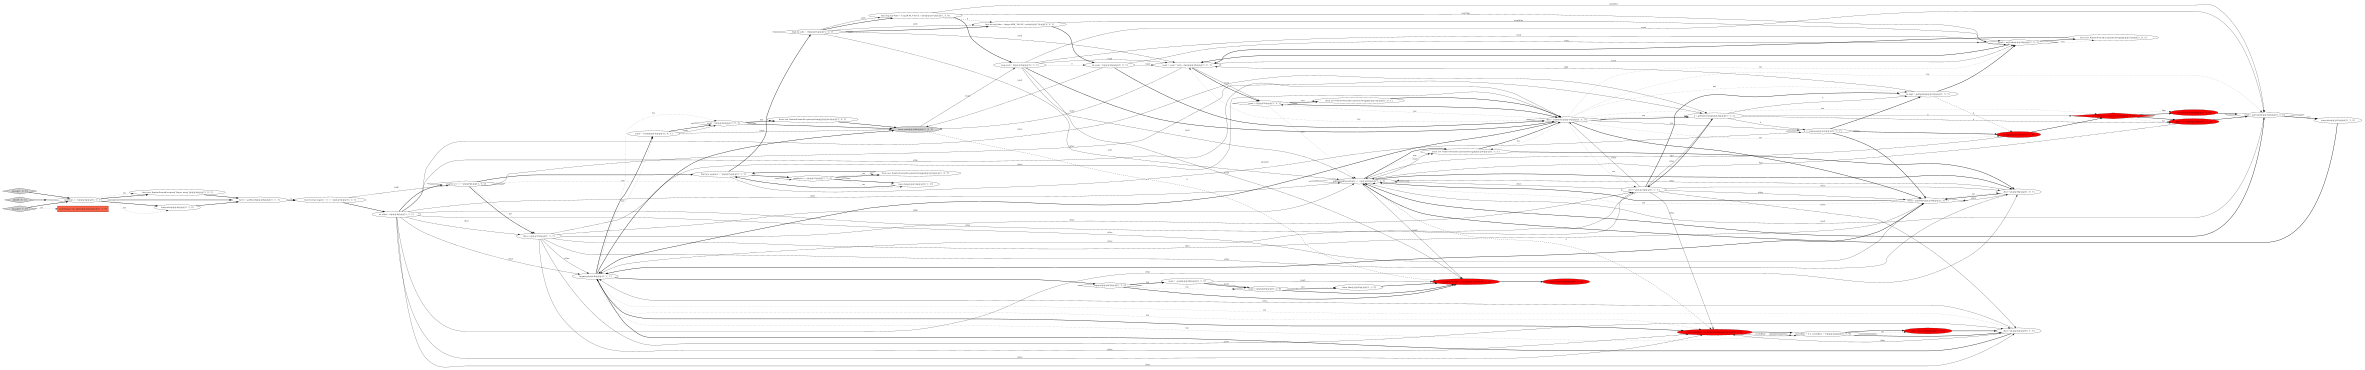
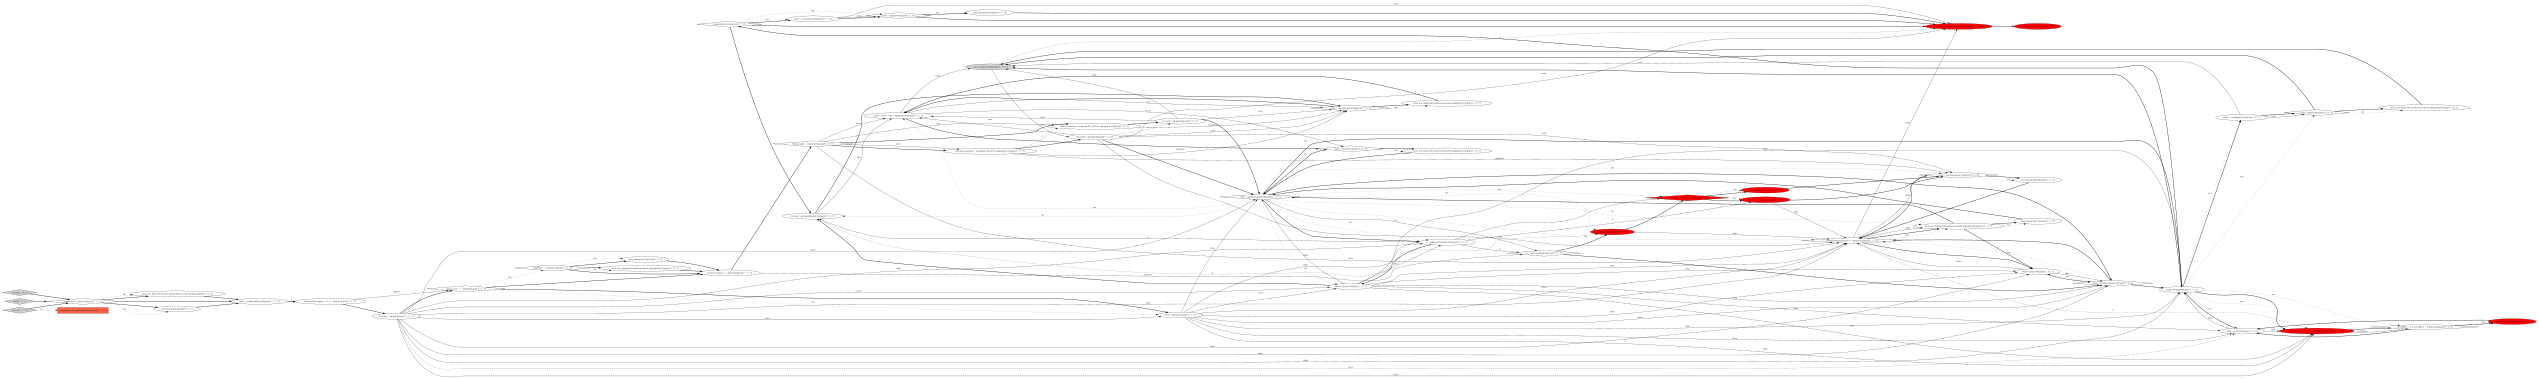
(1875, 114) -> (762, 123)
(1311, 142) -> (1539, 233)
(1098, 145) -> (1294, 268)
(769, 176) -> (632, 274)
(396, 187) -> (396, 292)
none -> (2038, 221)
(1149, 366) -> (1304, 368)
